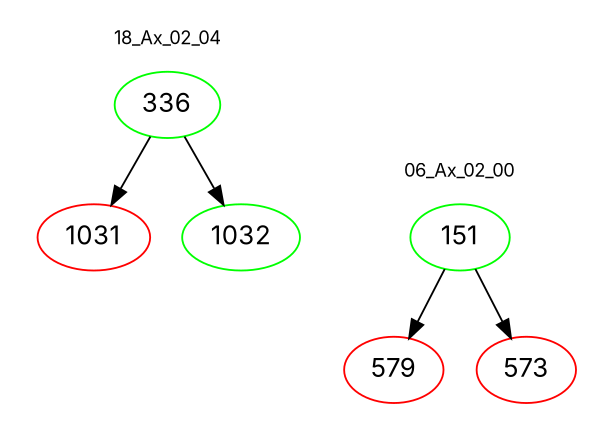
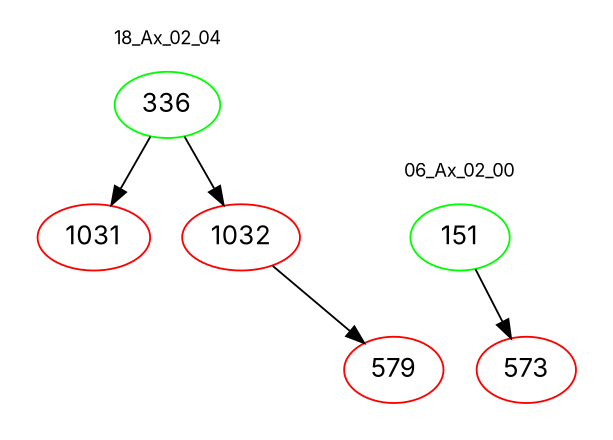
(241, 237) -> (241, 237)
(431, 295) -> (311, 298)
